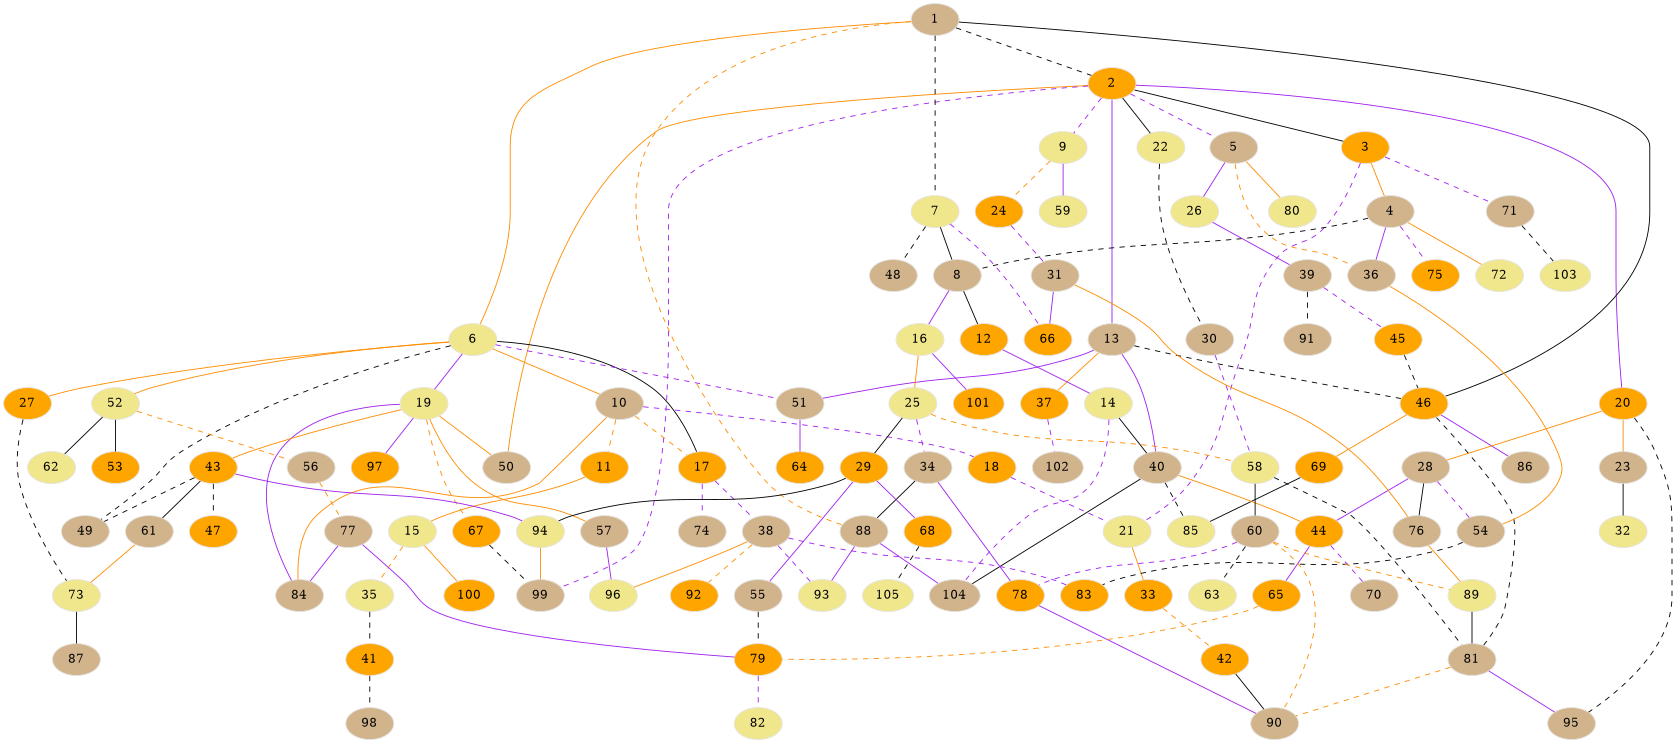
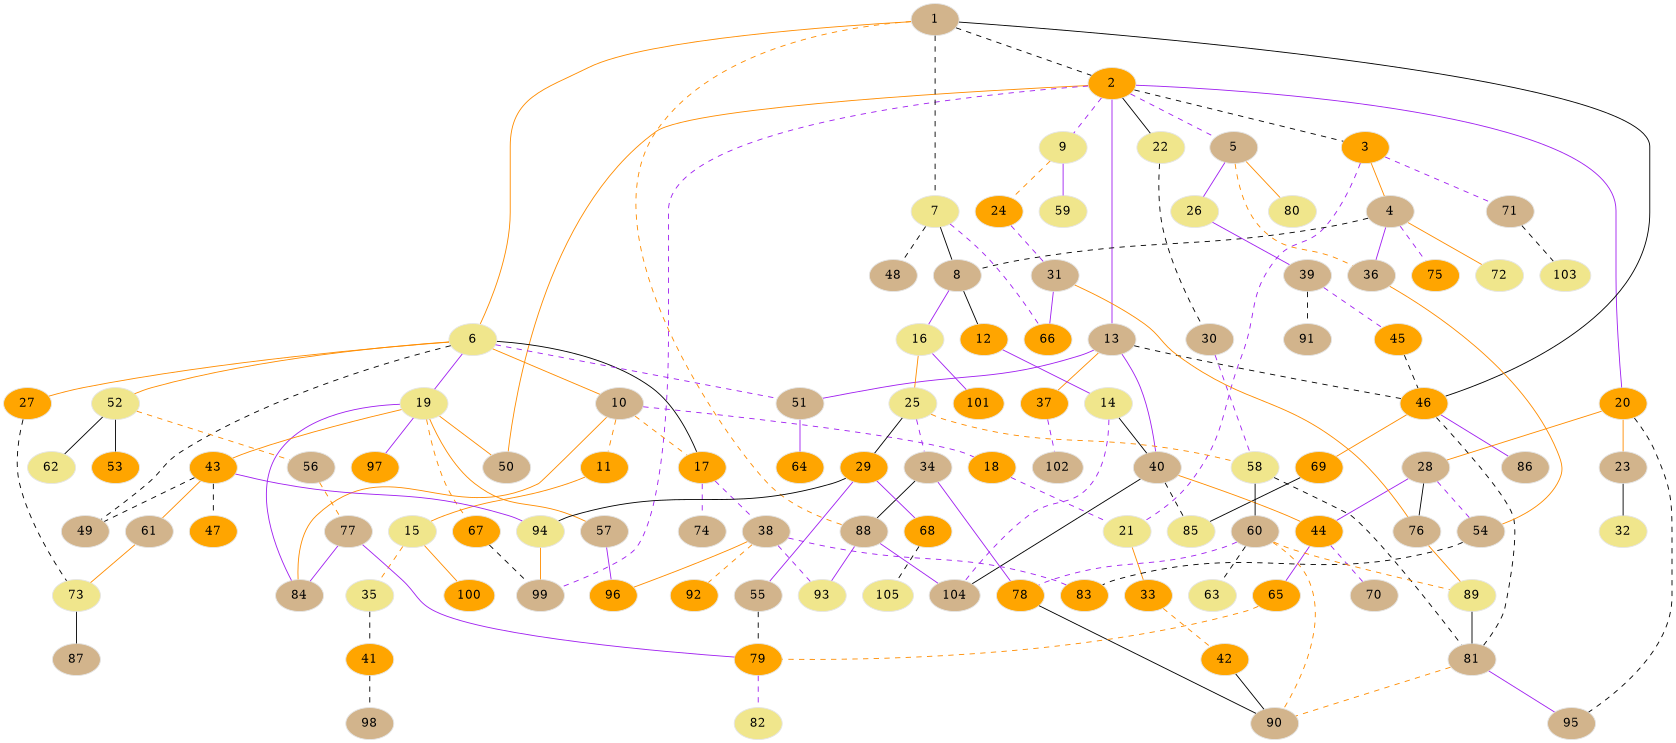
(1239, 116) -> (1239, 116)
(181, 499) -> (181, 499)
(613, 596) -> (613, 596)
(1148, 660) -> (1148, 660)
